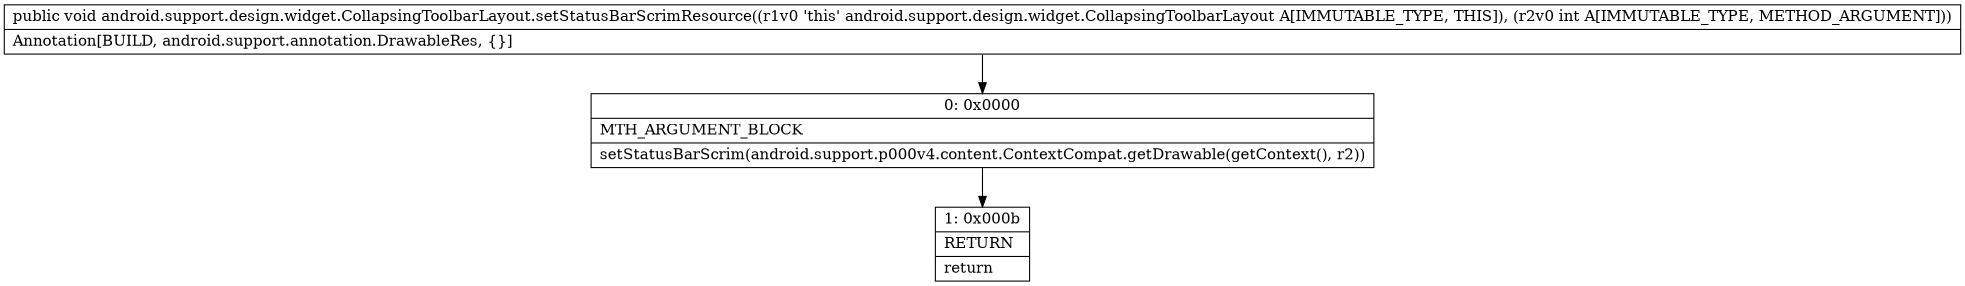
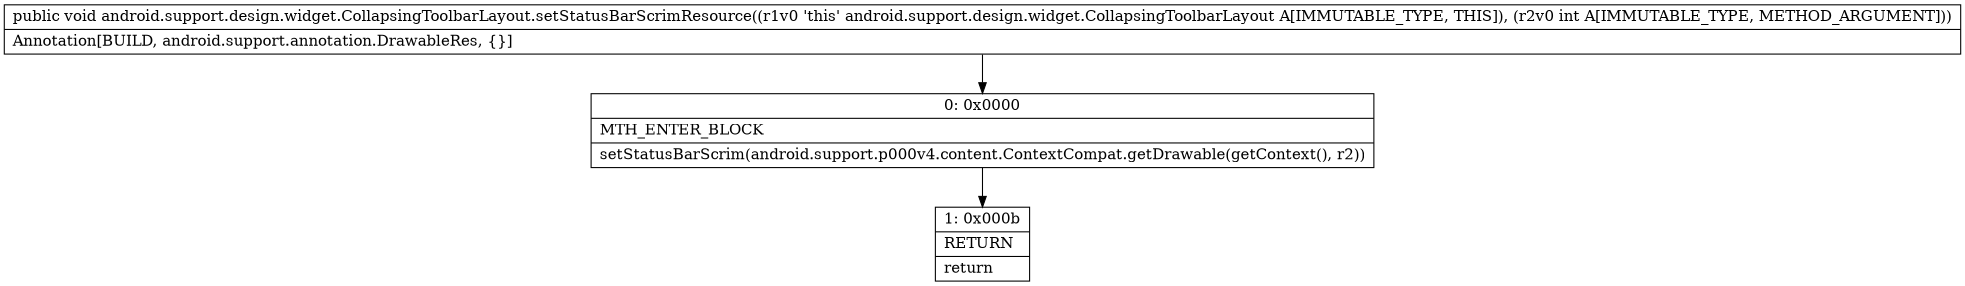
(701, 130) -> (682, 130)
